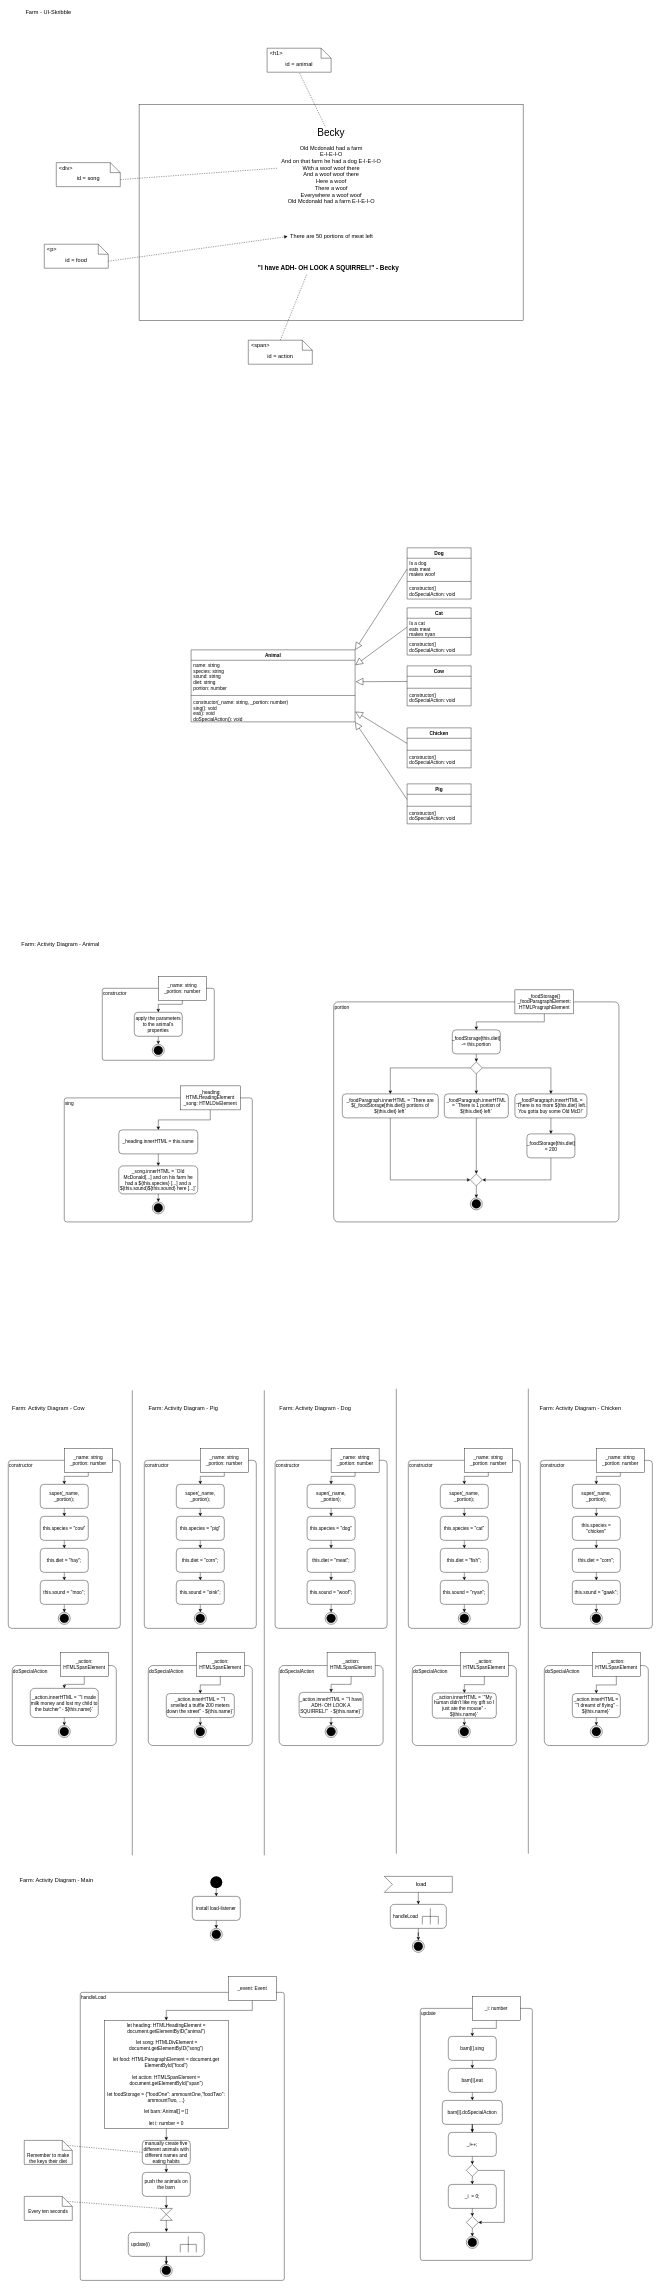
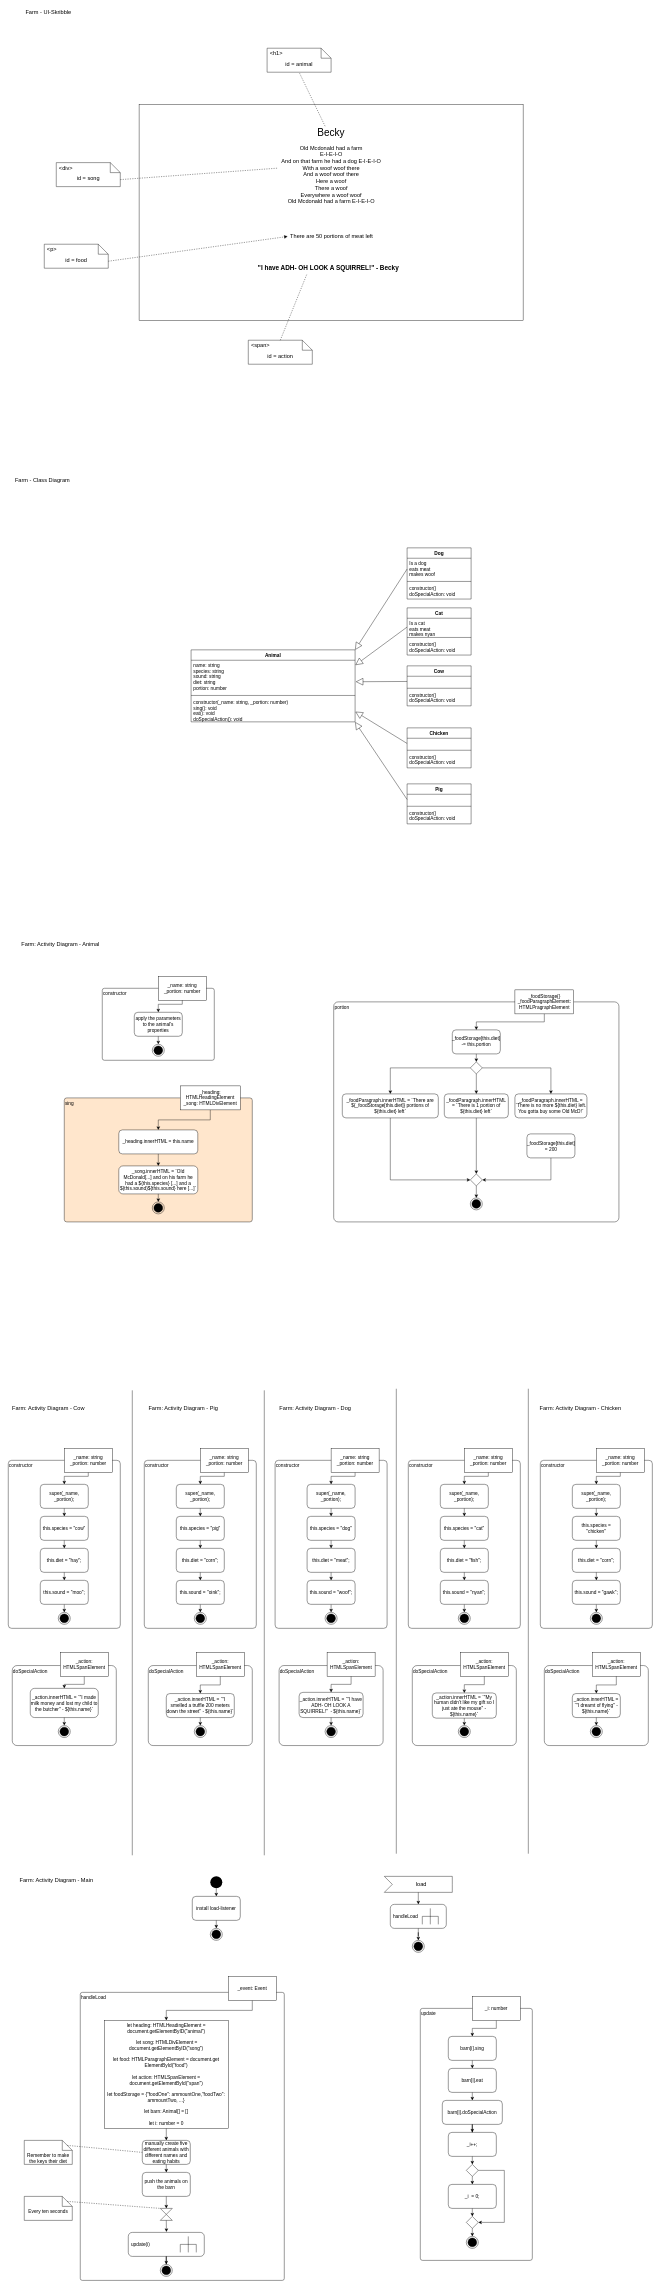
none -> (42, 480)
(551, 1130) -> none
(158, 1160) -> (158, 1160)
